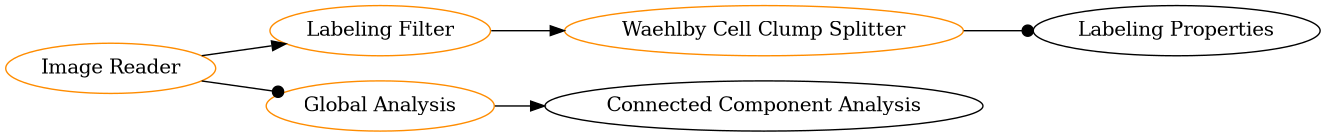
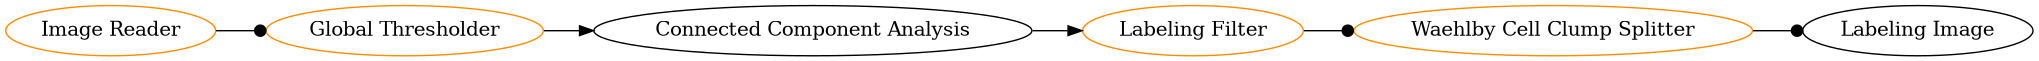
(521, 31) -> (1323, 31)
(1177, 31) -> (1918, 31)
(237, 51) -> (1050, 31)
(380, 106) -> (405, 31)
